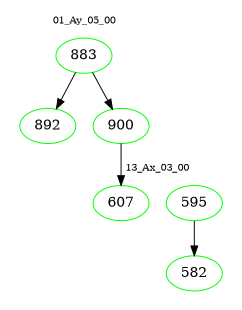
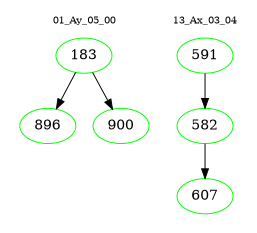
(84, 56) -> (84, 56)
(48, 126) -> (48, 126)
(121, 165) -> (205, 156)
(158, 168) -> (205, 21)
(194, 203) -> (205, 56)
